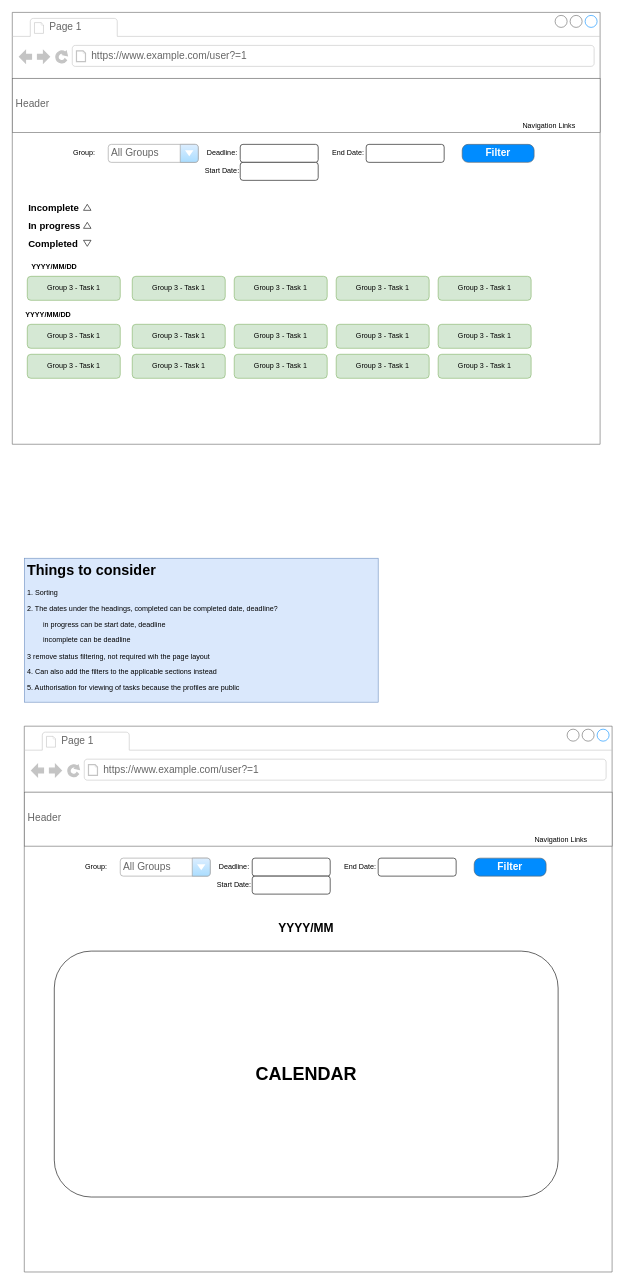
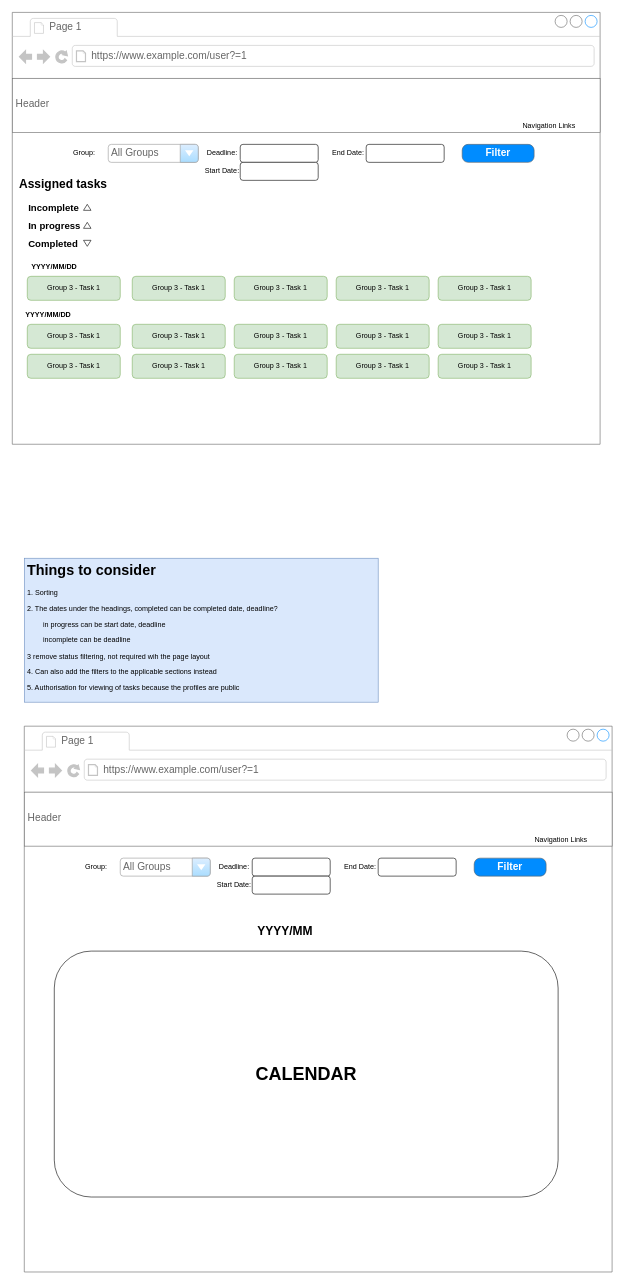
none -> (63, 183)
(306, 927) -> (285, 930)
